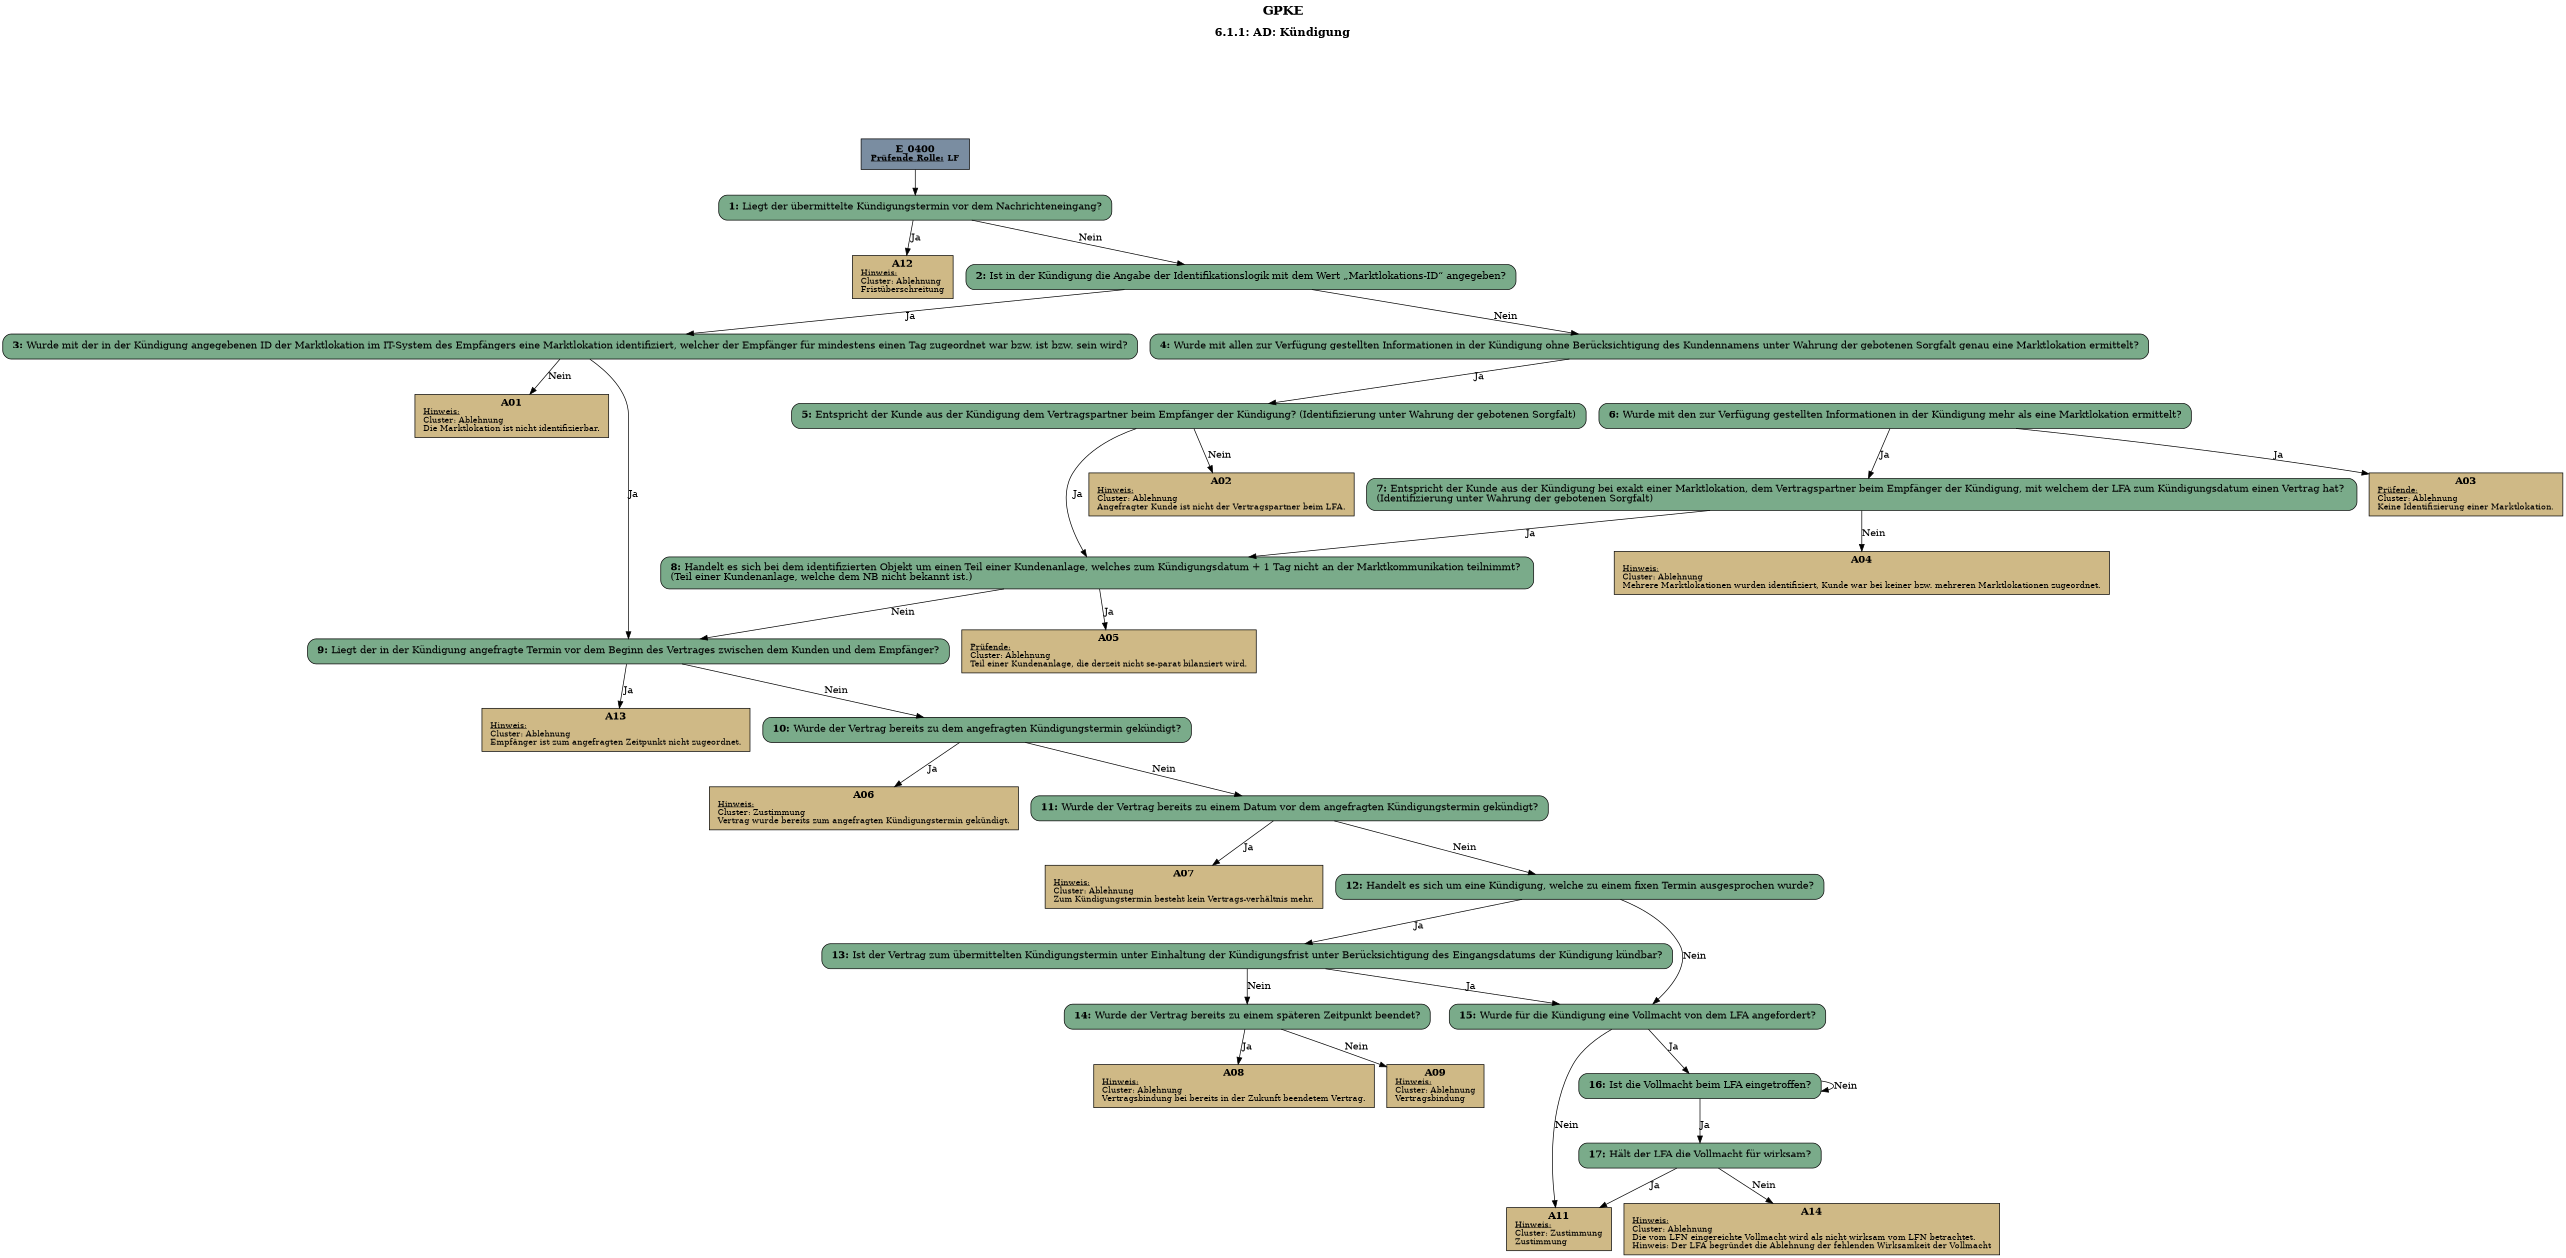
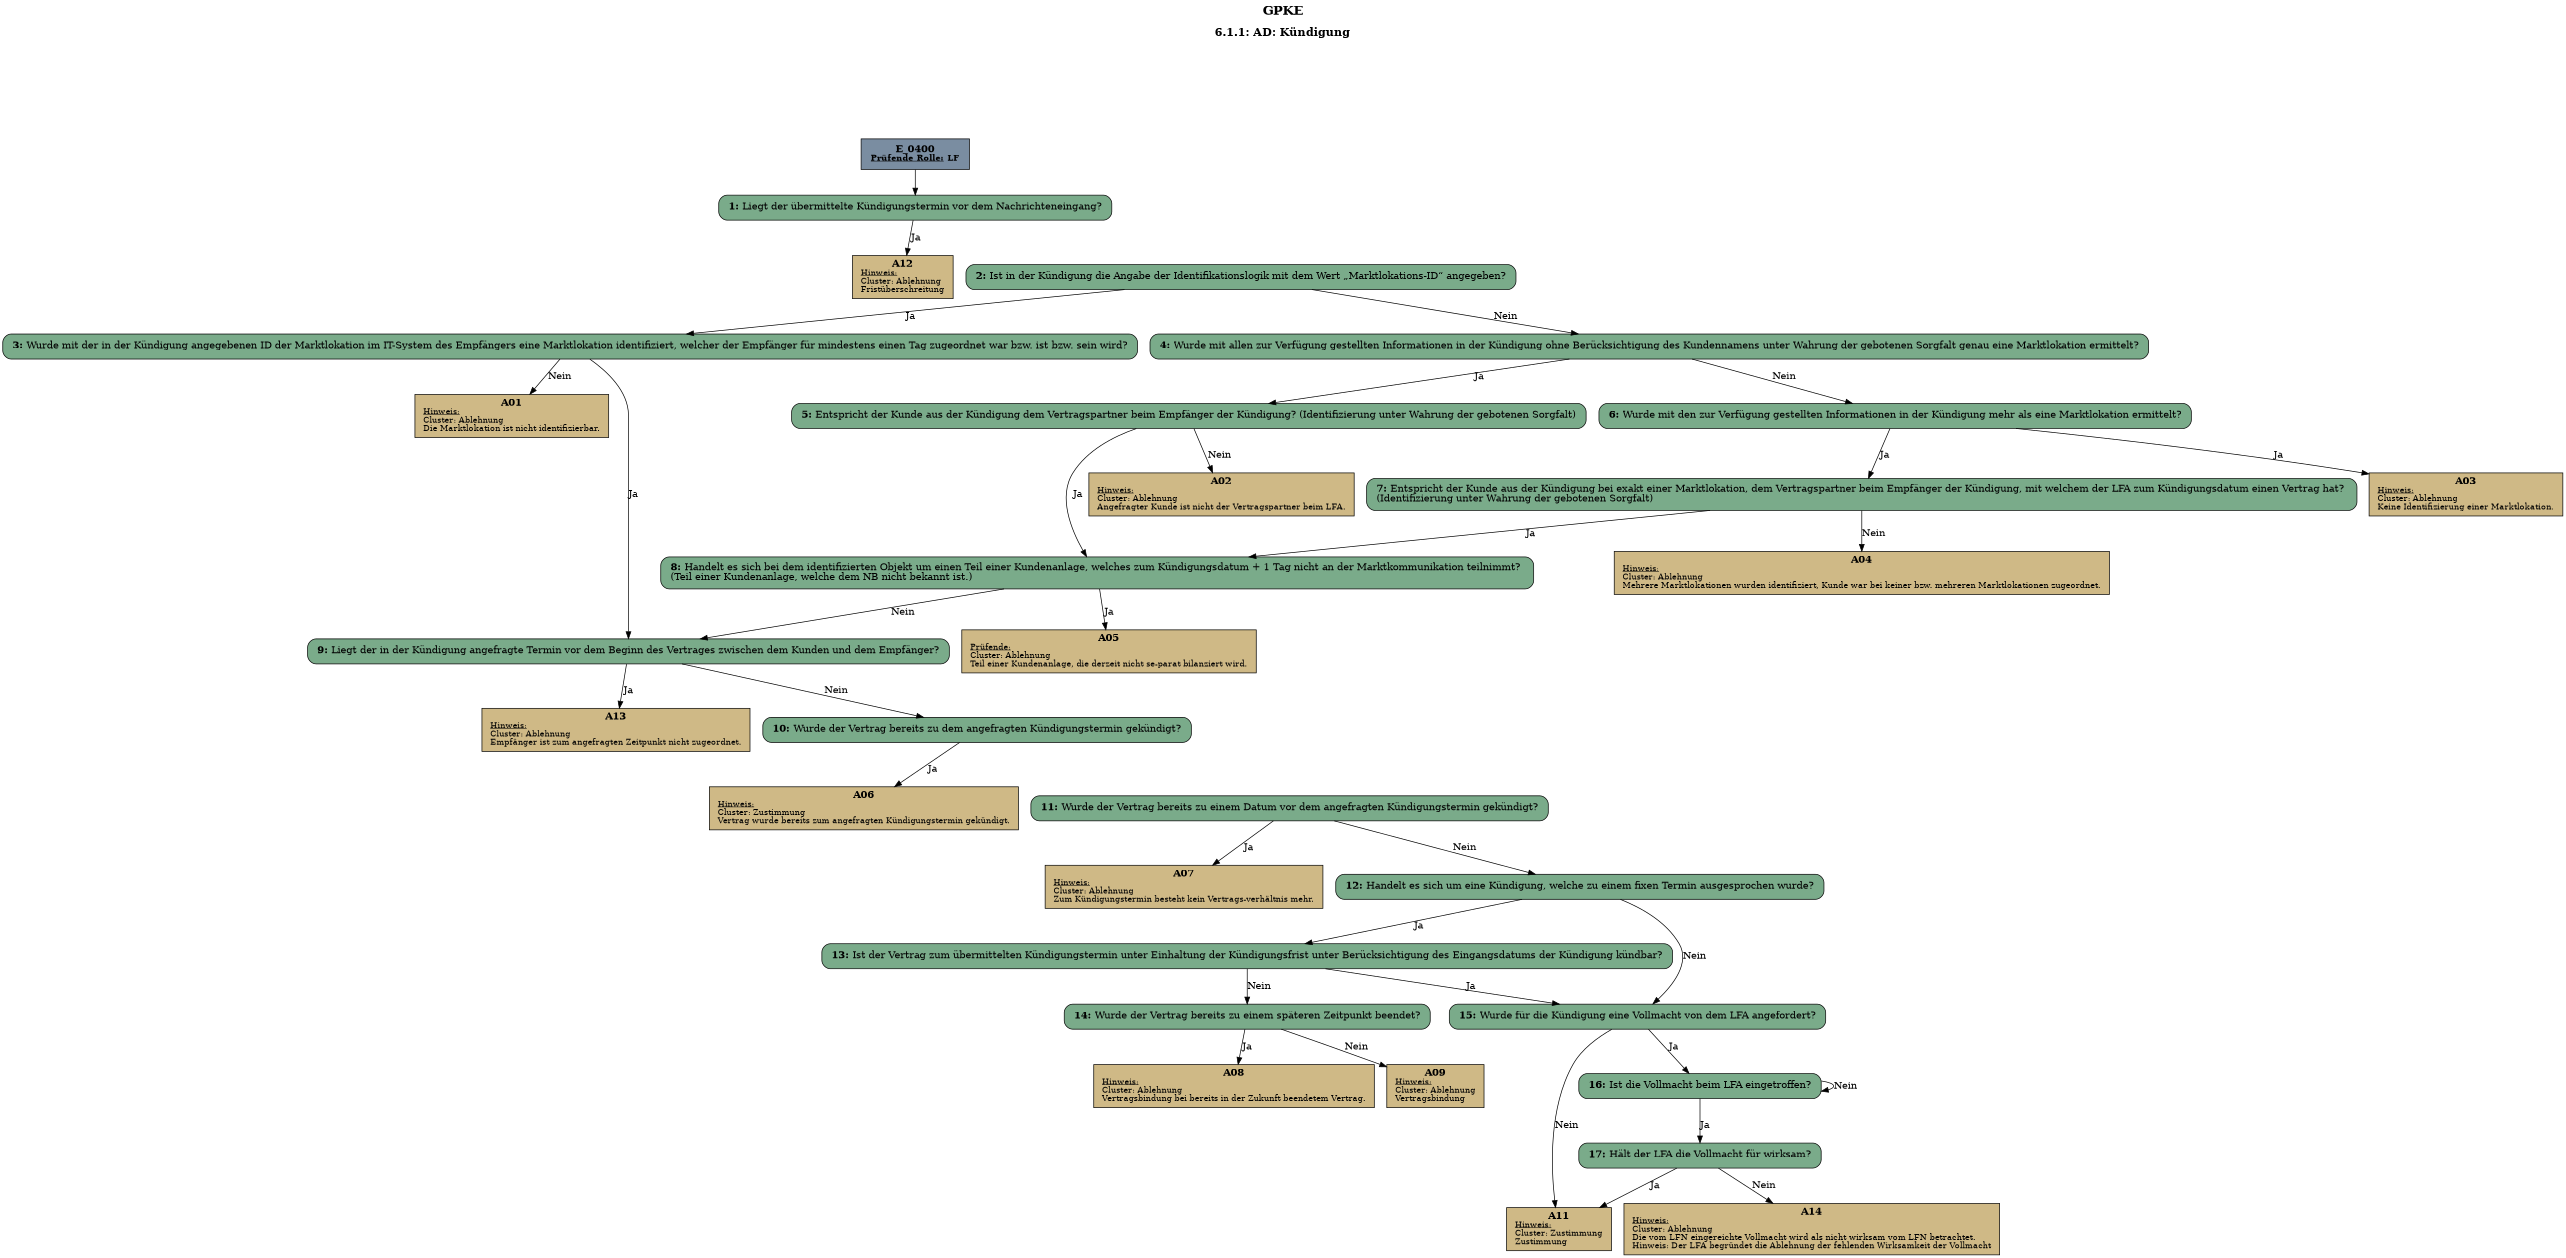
(1075, 242) -> none
none -> (1769, 380)
(2398, 490) -> (2396, 490)
(1130, 768) -> none
